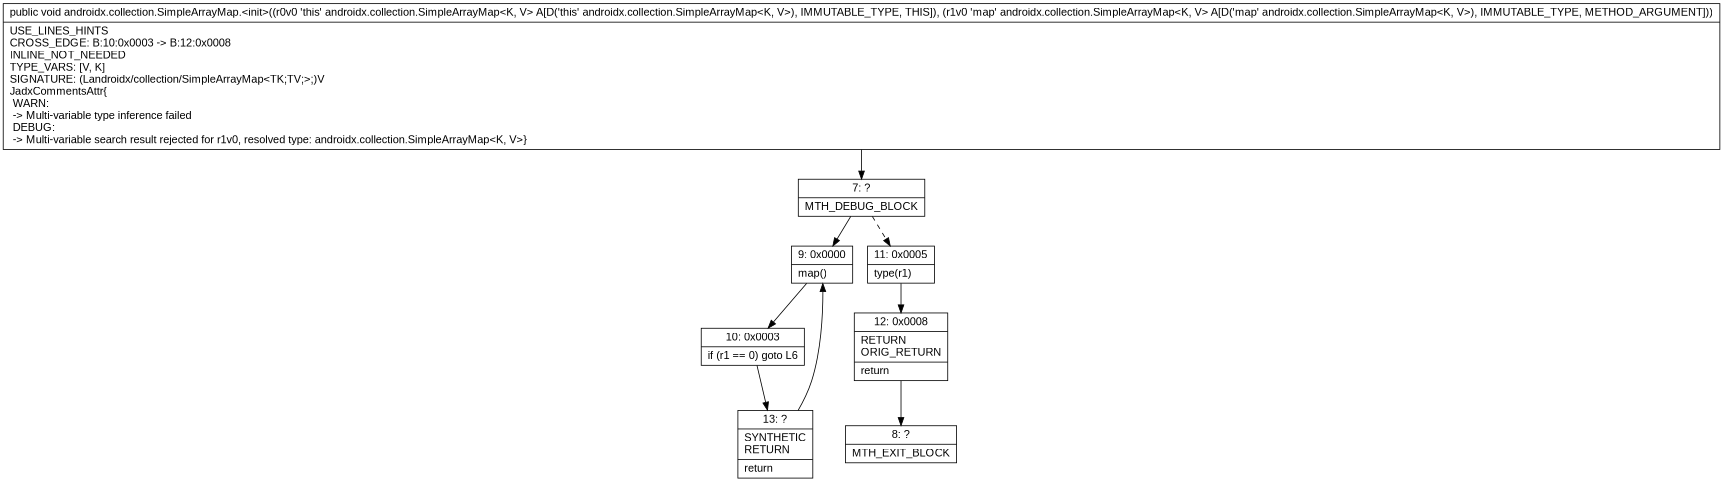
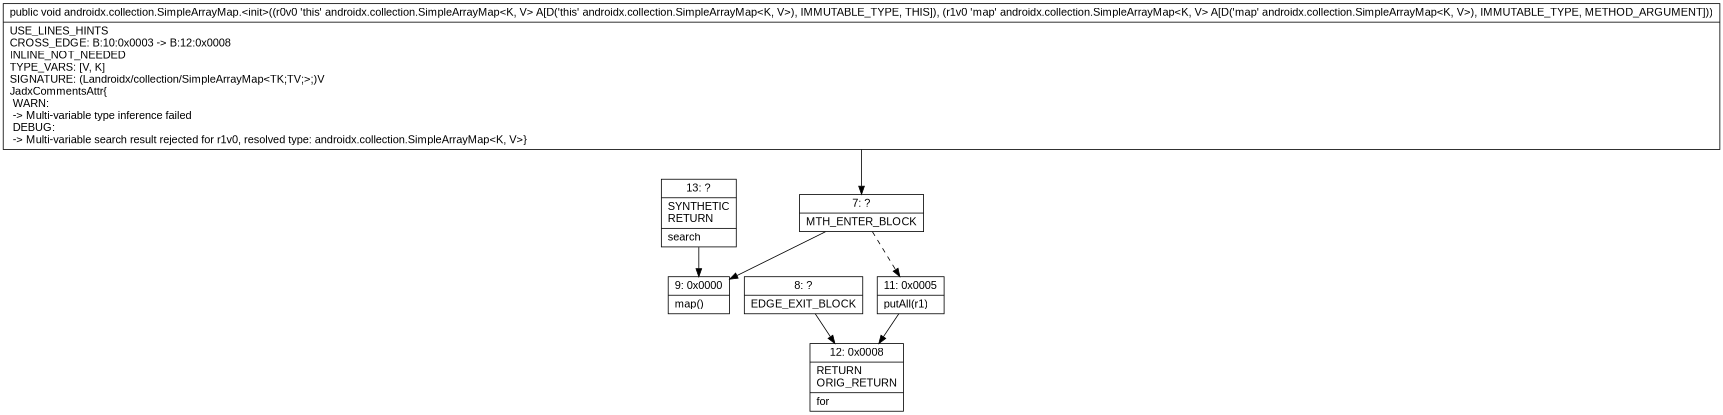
(862, 207) -> (862, 222)
(893, 273) -> (906, 304)
(753, 347) -> none
(875, 371) -> (823, 402)
(901, 399) -> (823, 325)
(901, 453) -> (804, 304)
(759, 468) -> (684, 237)
